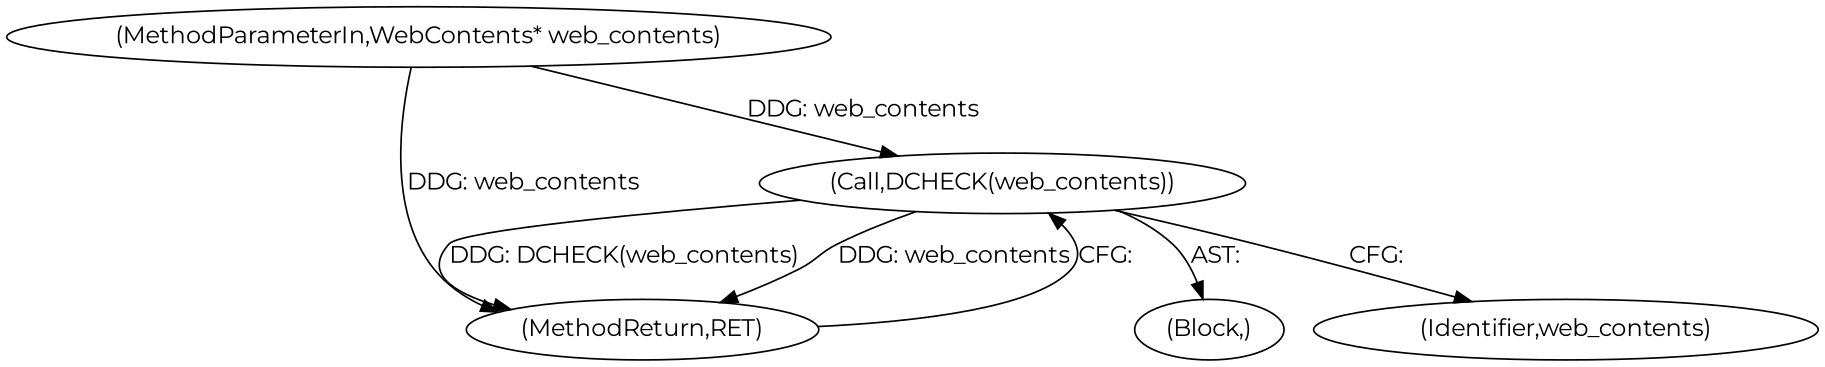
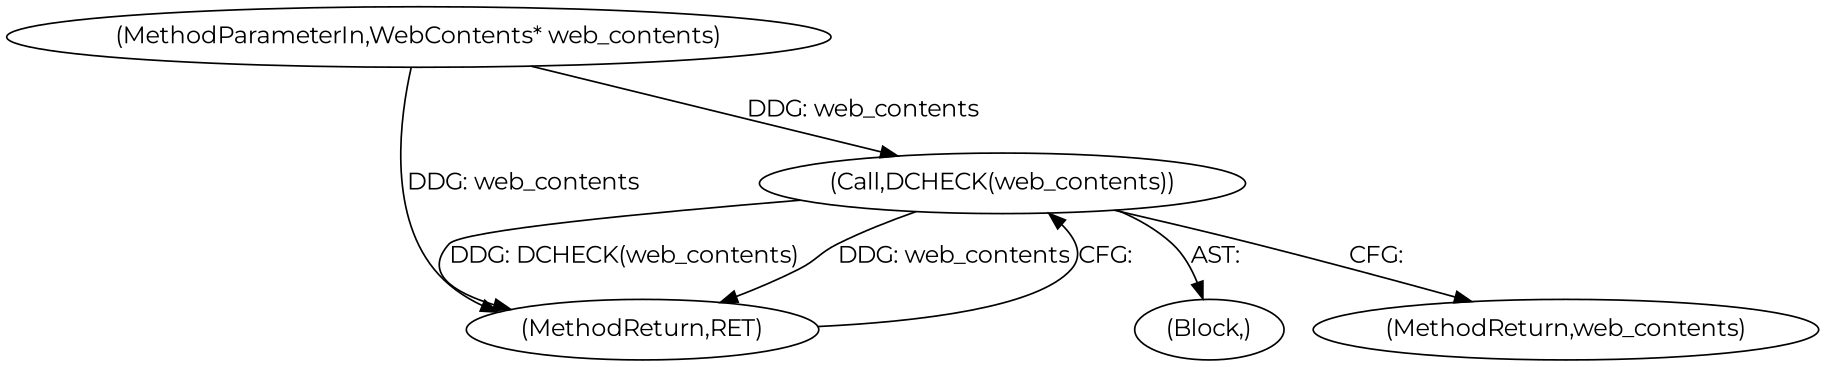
(1566, 330) -> (1566, 330)
